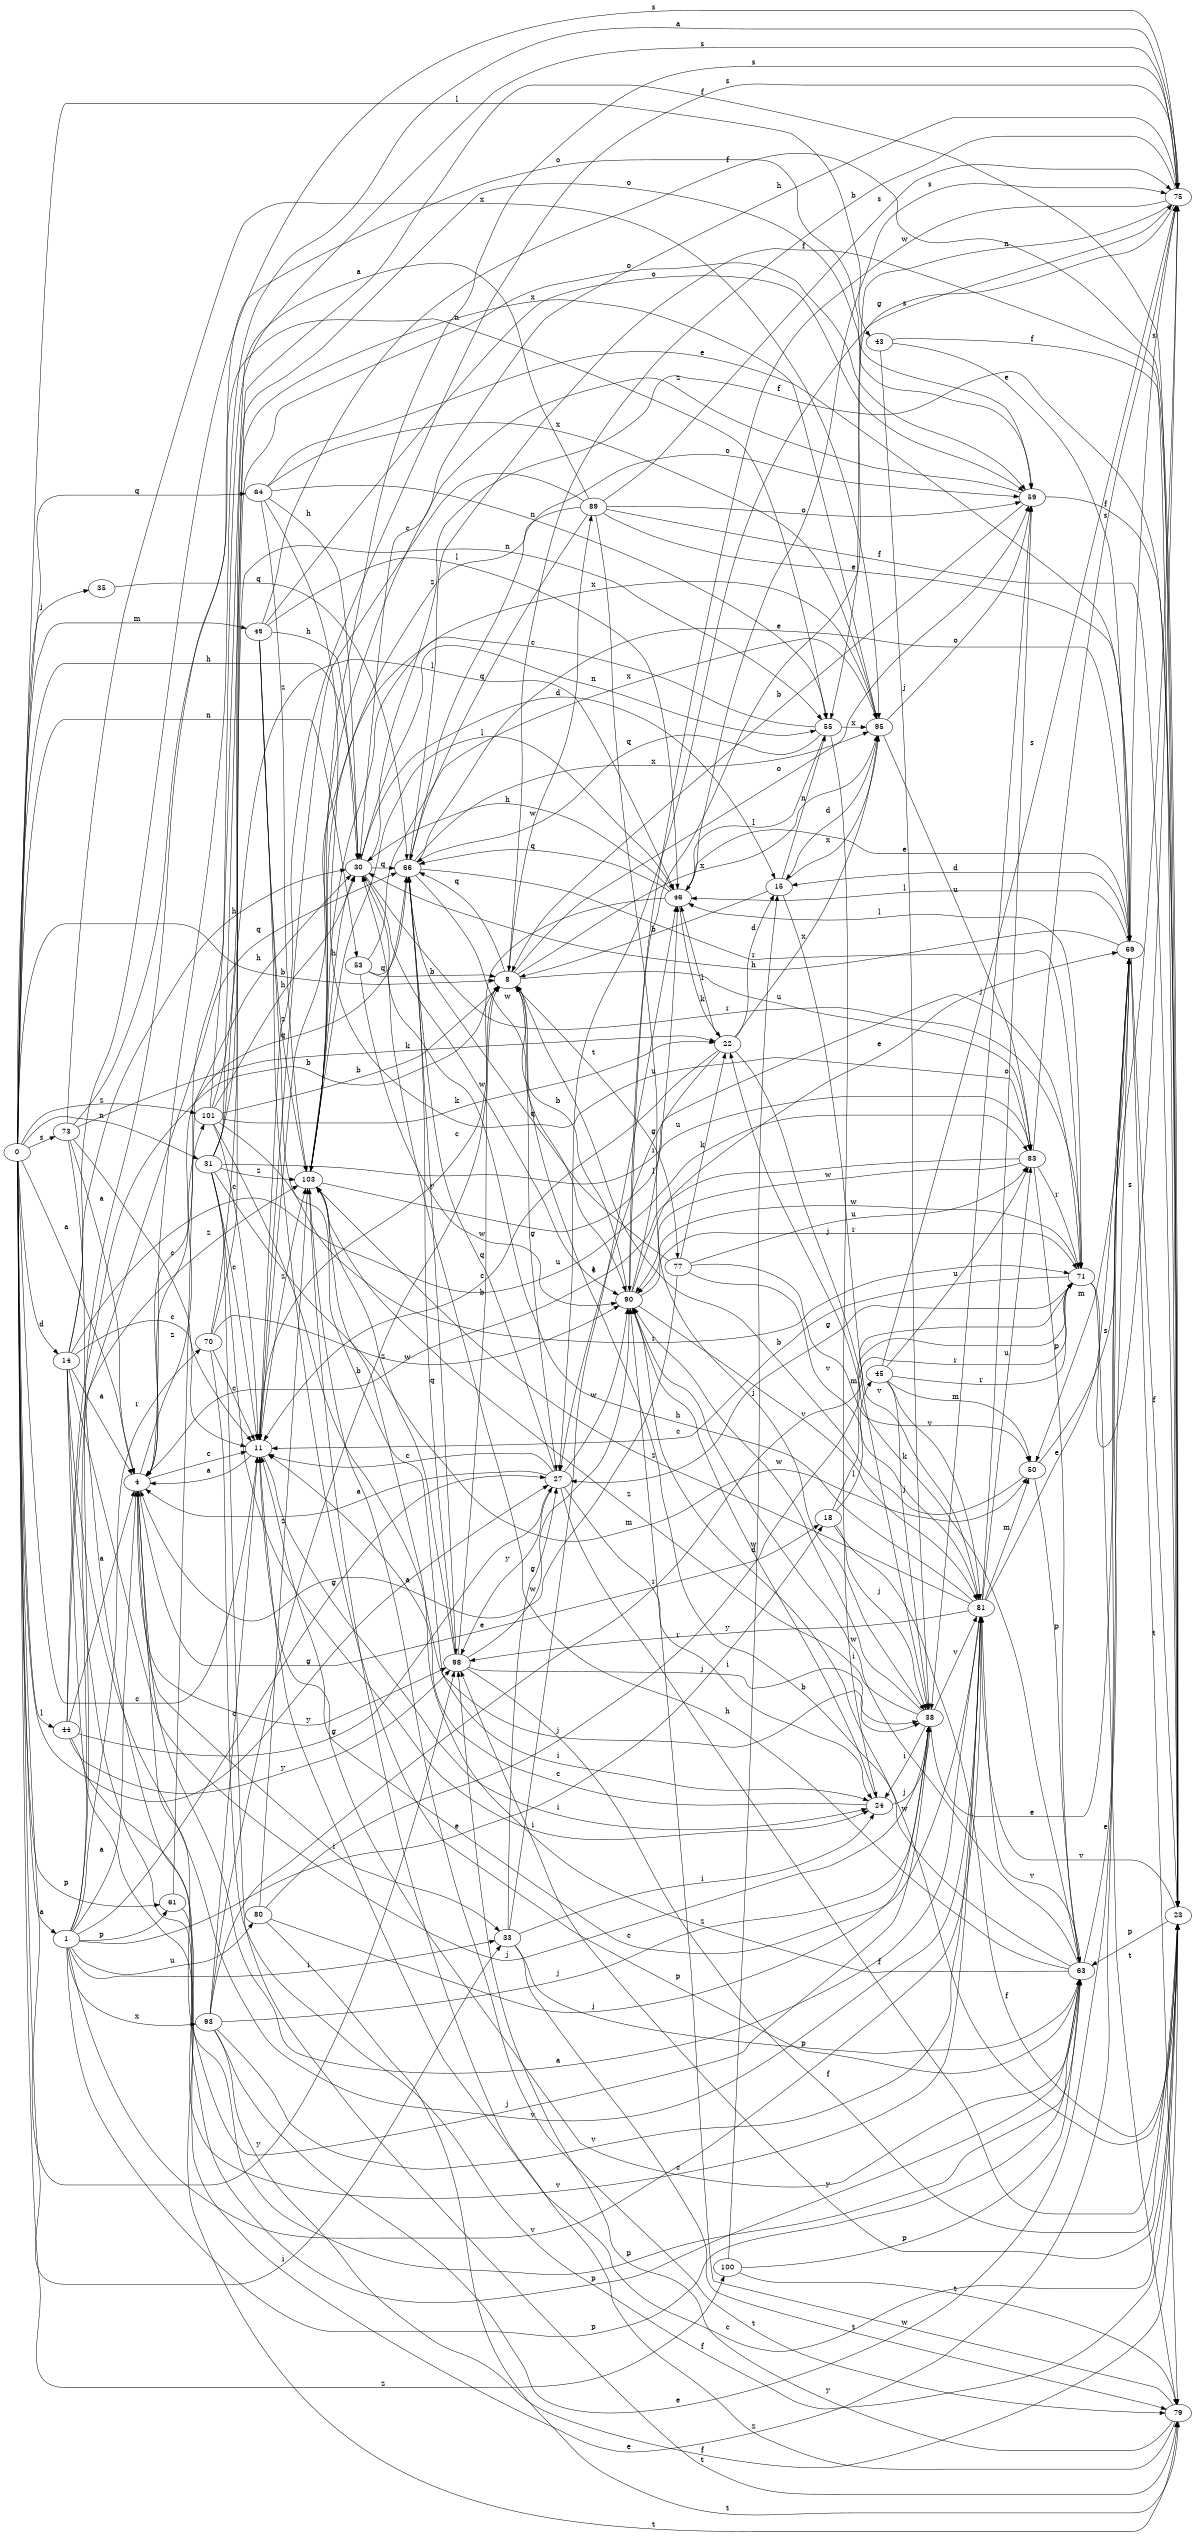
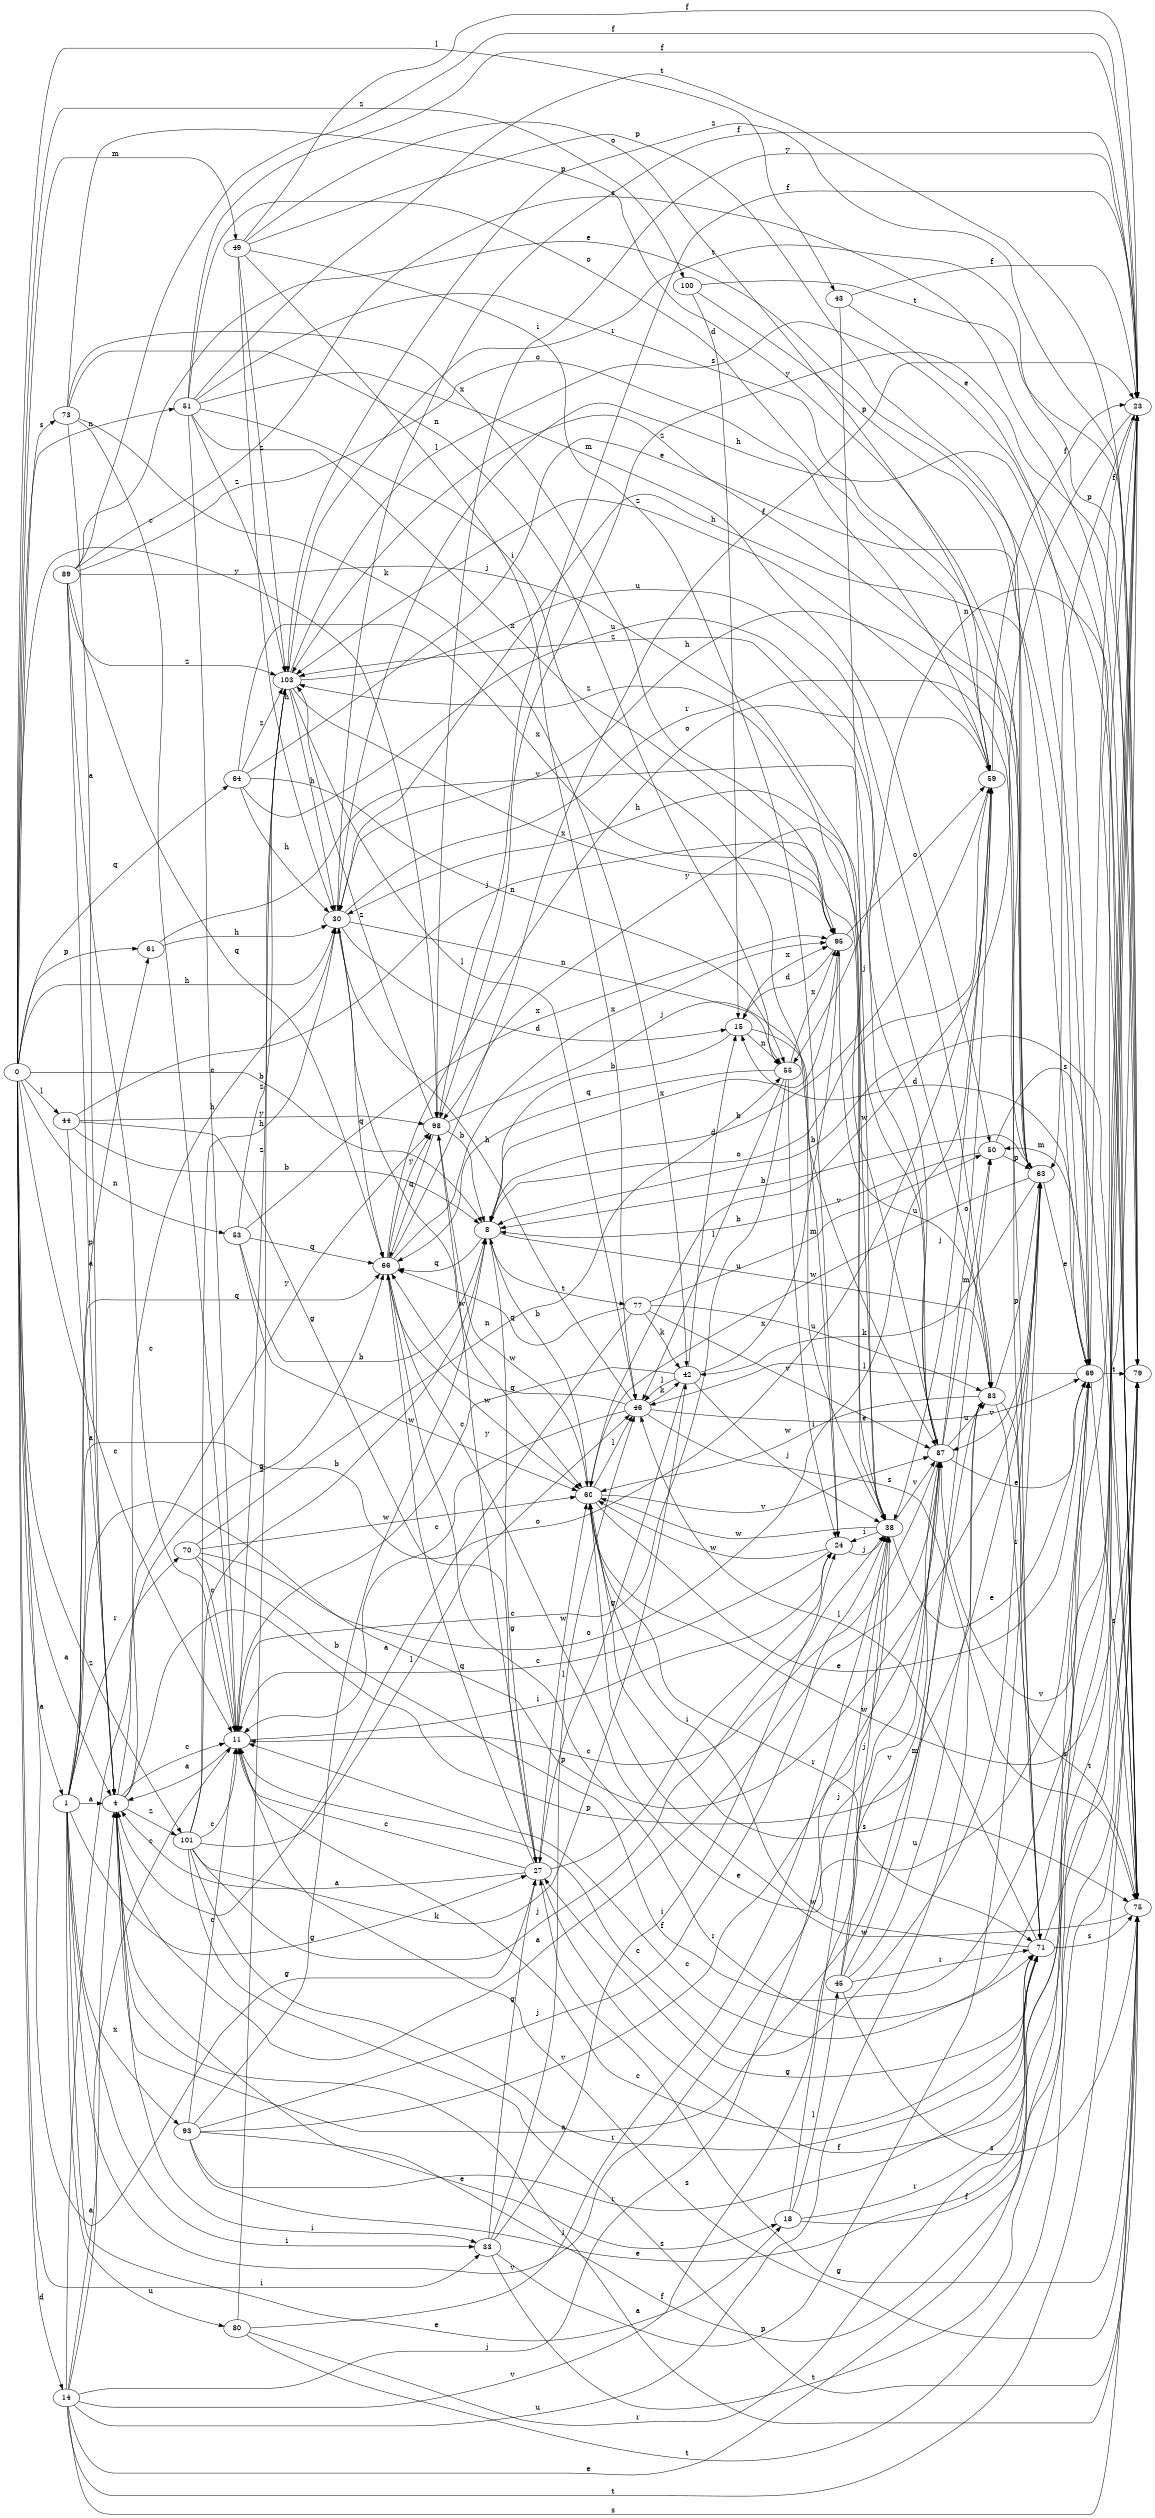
(102, 589) -> none
(564, 749) -> none
(728, 1044) -> (687, 1375)
(209, 1164) -> (187, 407)
(629, 1300) -> (589, 1495)
(101, 1367) -> (272, 962)
(981, 1608) -> (941, 1453)
